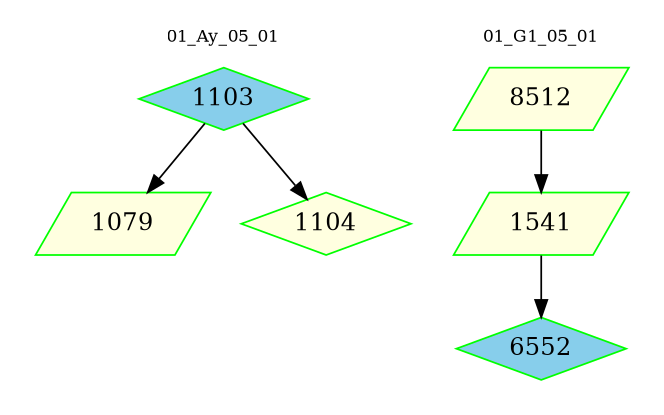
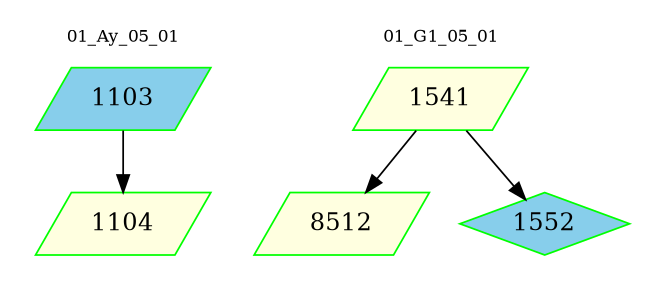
(224, 99) -> (123, 99)
(541, 153) -> (397, 155)
(123, 224) -> none
(326, 224) -> (123, 224)
(541, 349) -> (545, 224)
